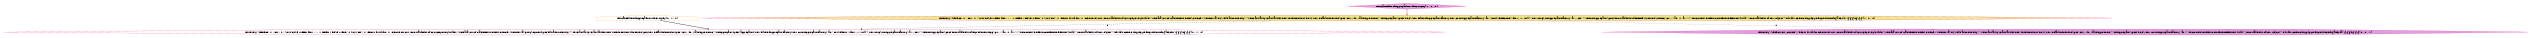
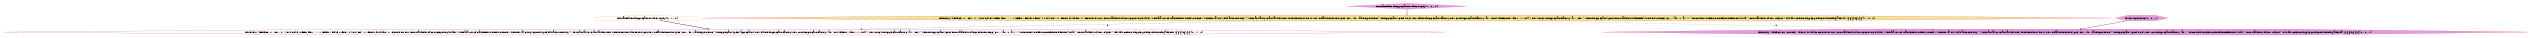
none -> (2142, 18)
